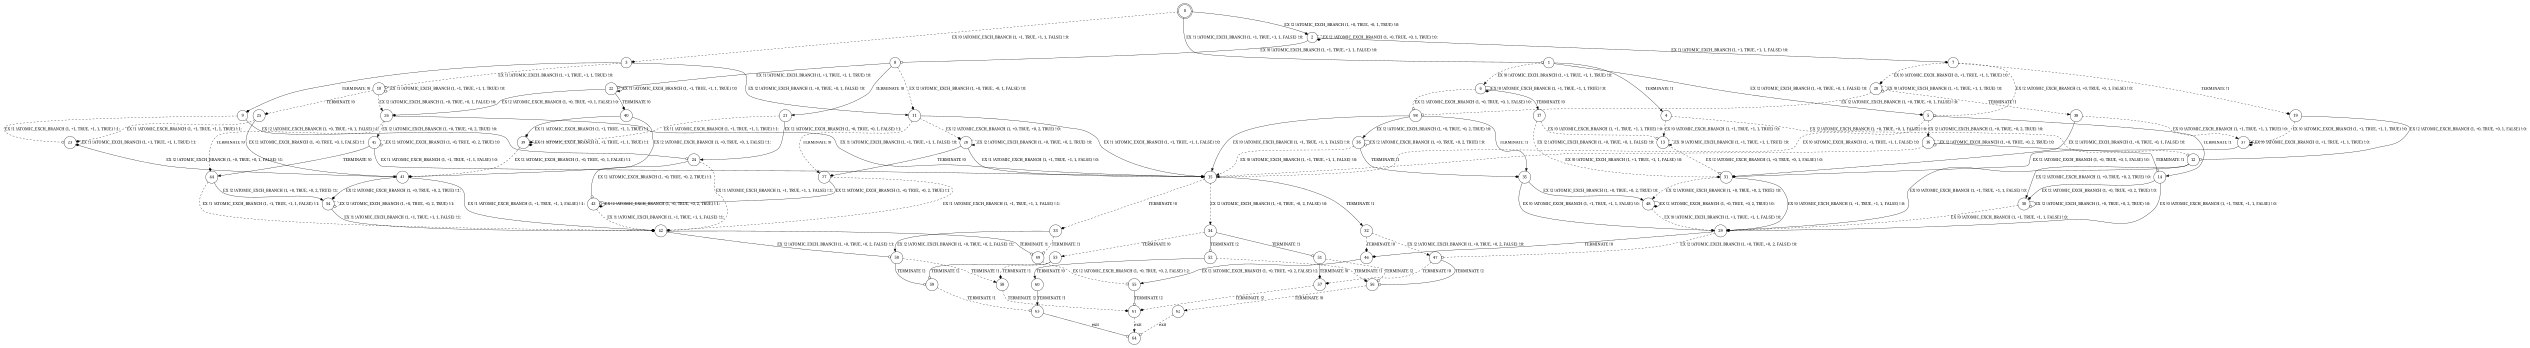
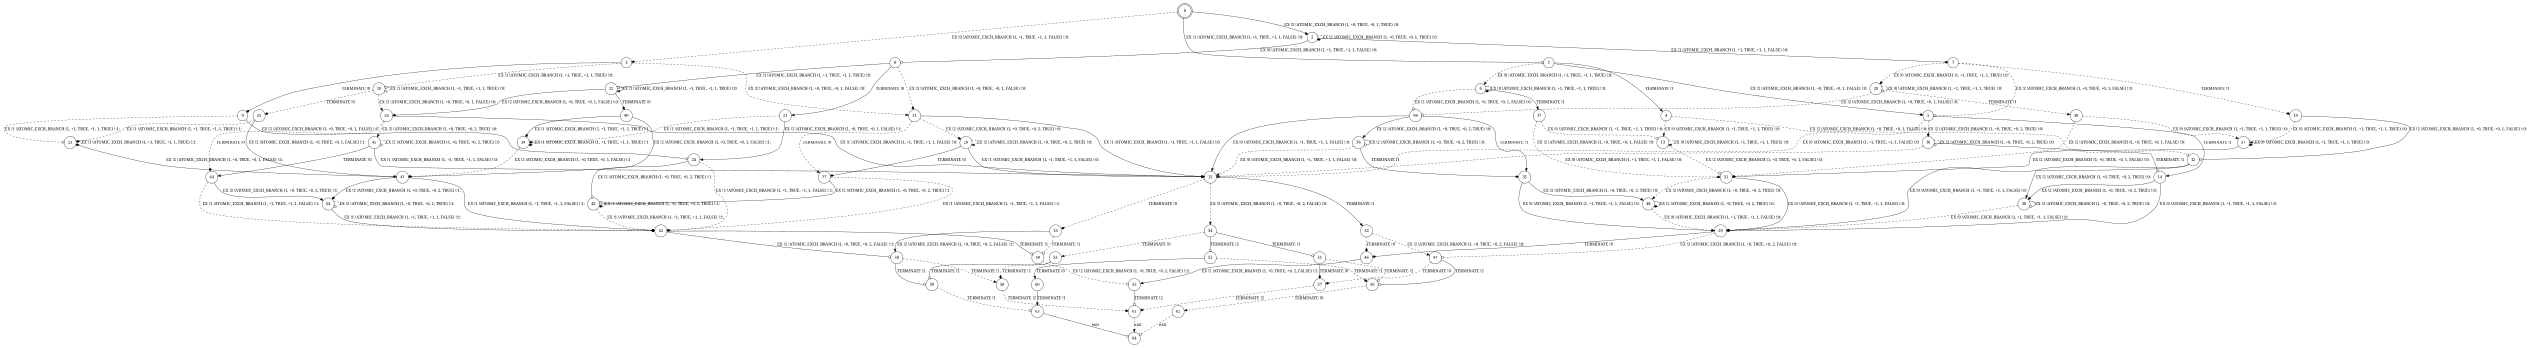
(759, 99) -> (759, 99)
(1551, 102) -> (1551, 102)
(1912, 163) -> (1912, 163)
